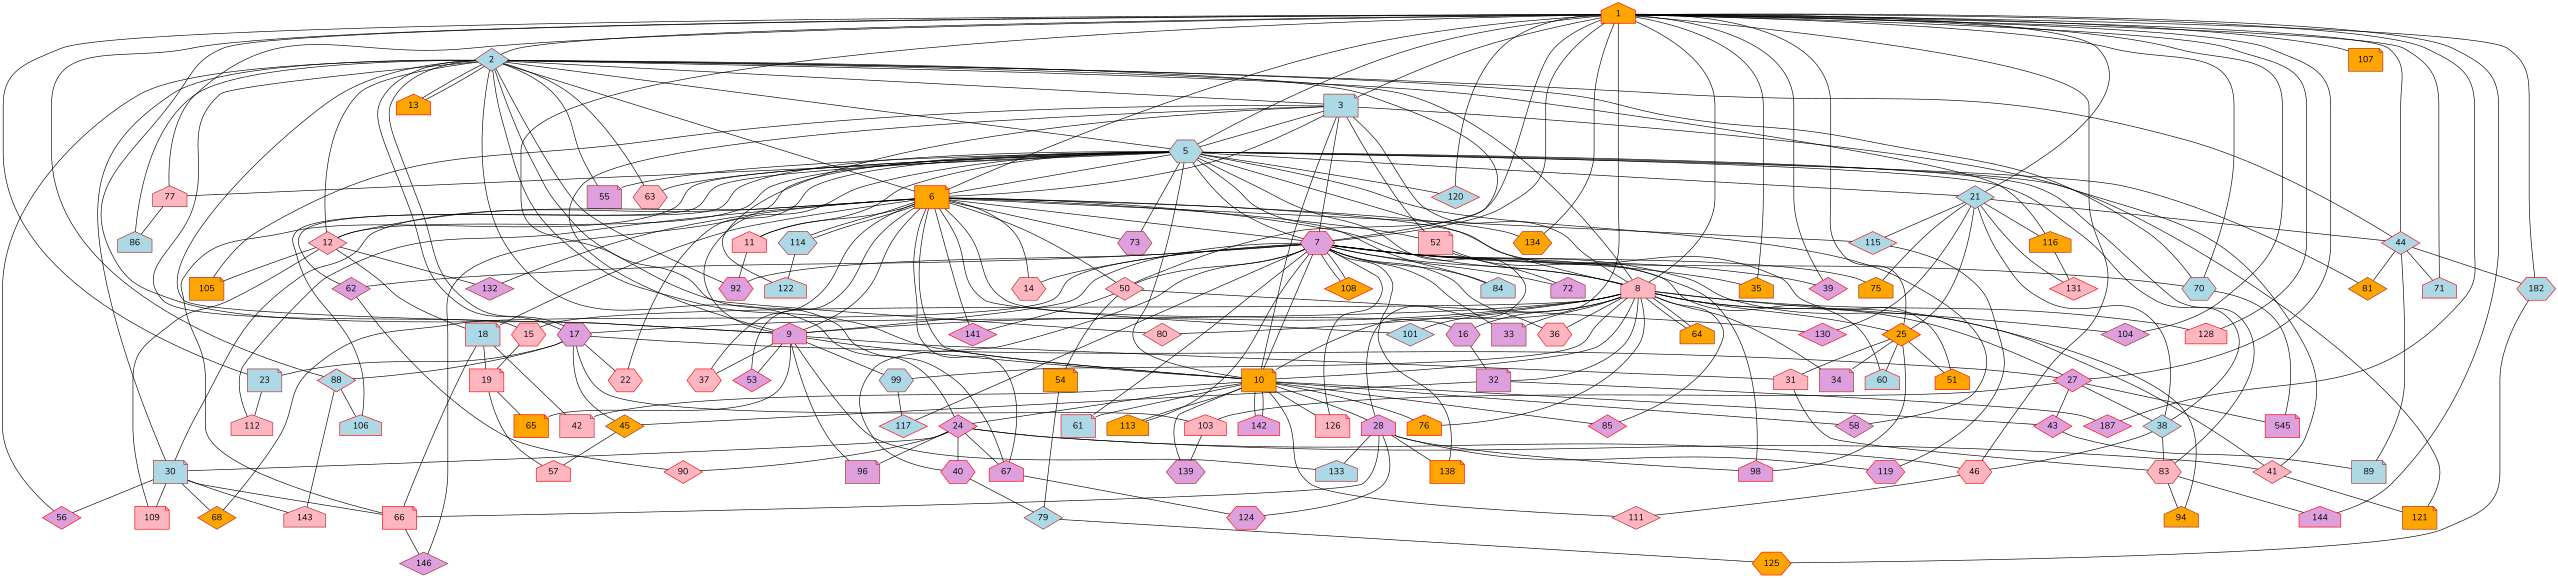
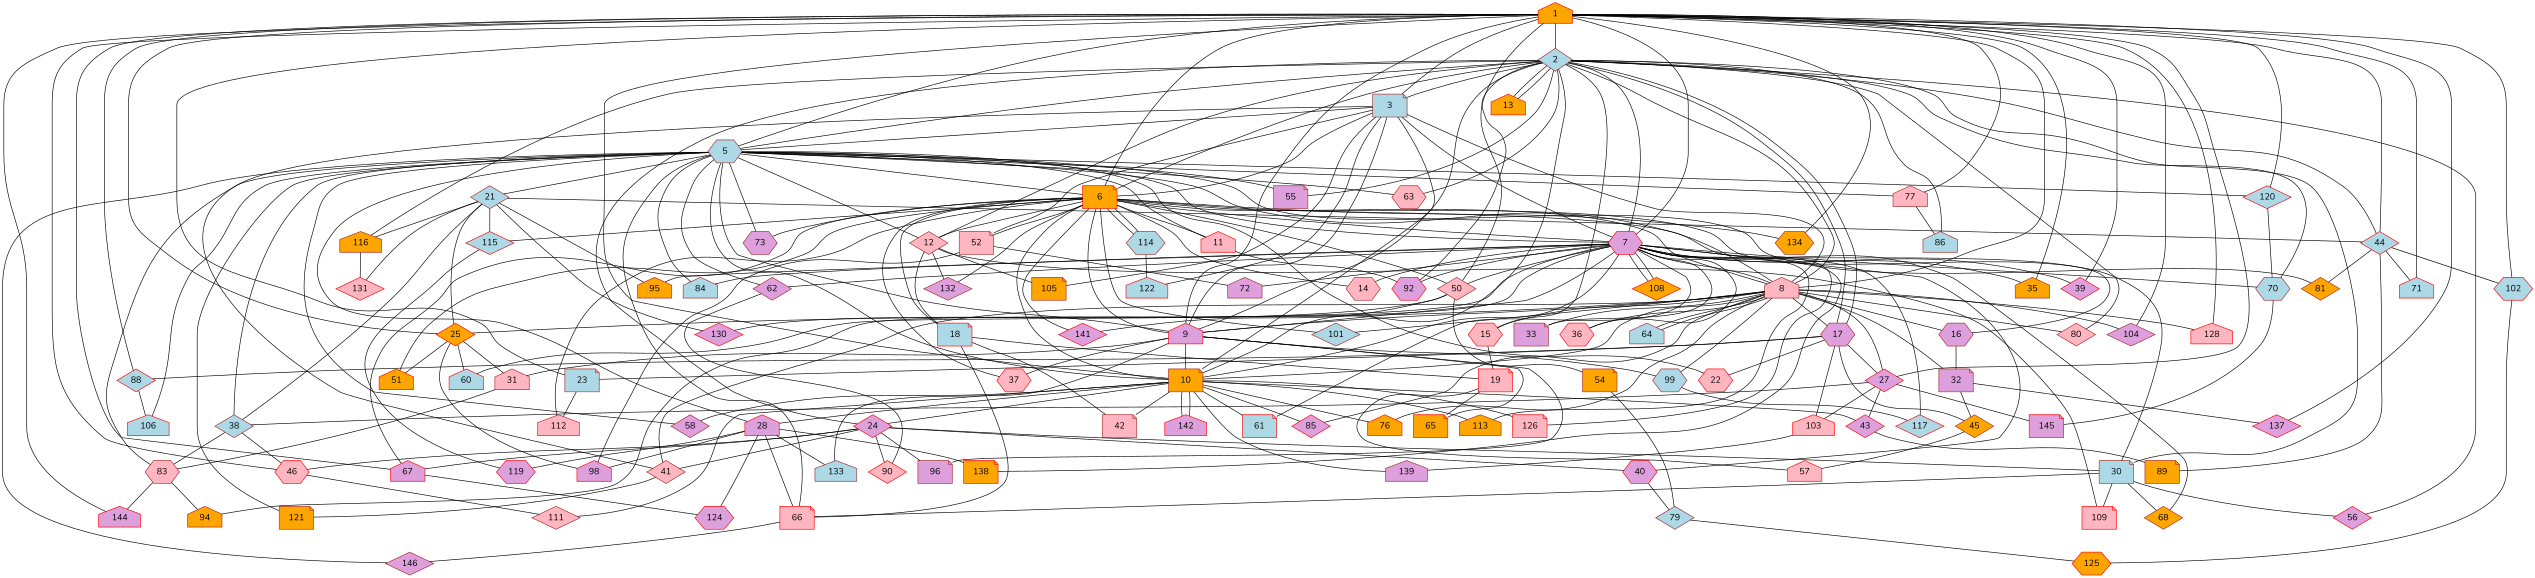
(2037, 37) -> (2270, 244)
(2071, 37) -> none
(2366, 60) -> none
(1876, 289) -> (655, 289)
(2536, 289) -> (2513, 289)
(1697, 335) -> (1647, 335)
(752, 380) -> none
(1836, 380) -> none
(2107, 426) -> (2277, 426)
(2282, 426) -> (2046, 426)
(1186, 472) -> (1406, 472)
(2369, 472) -> (2162, 472)
(305, 518) -> none
